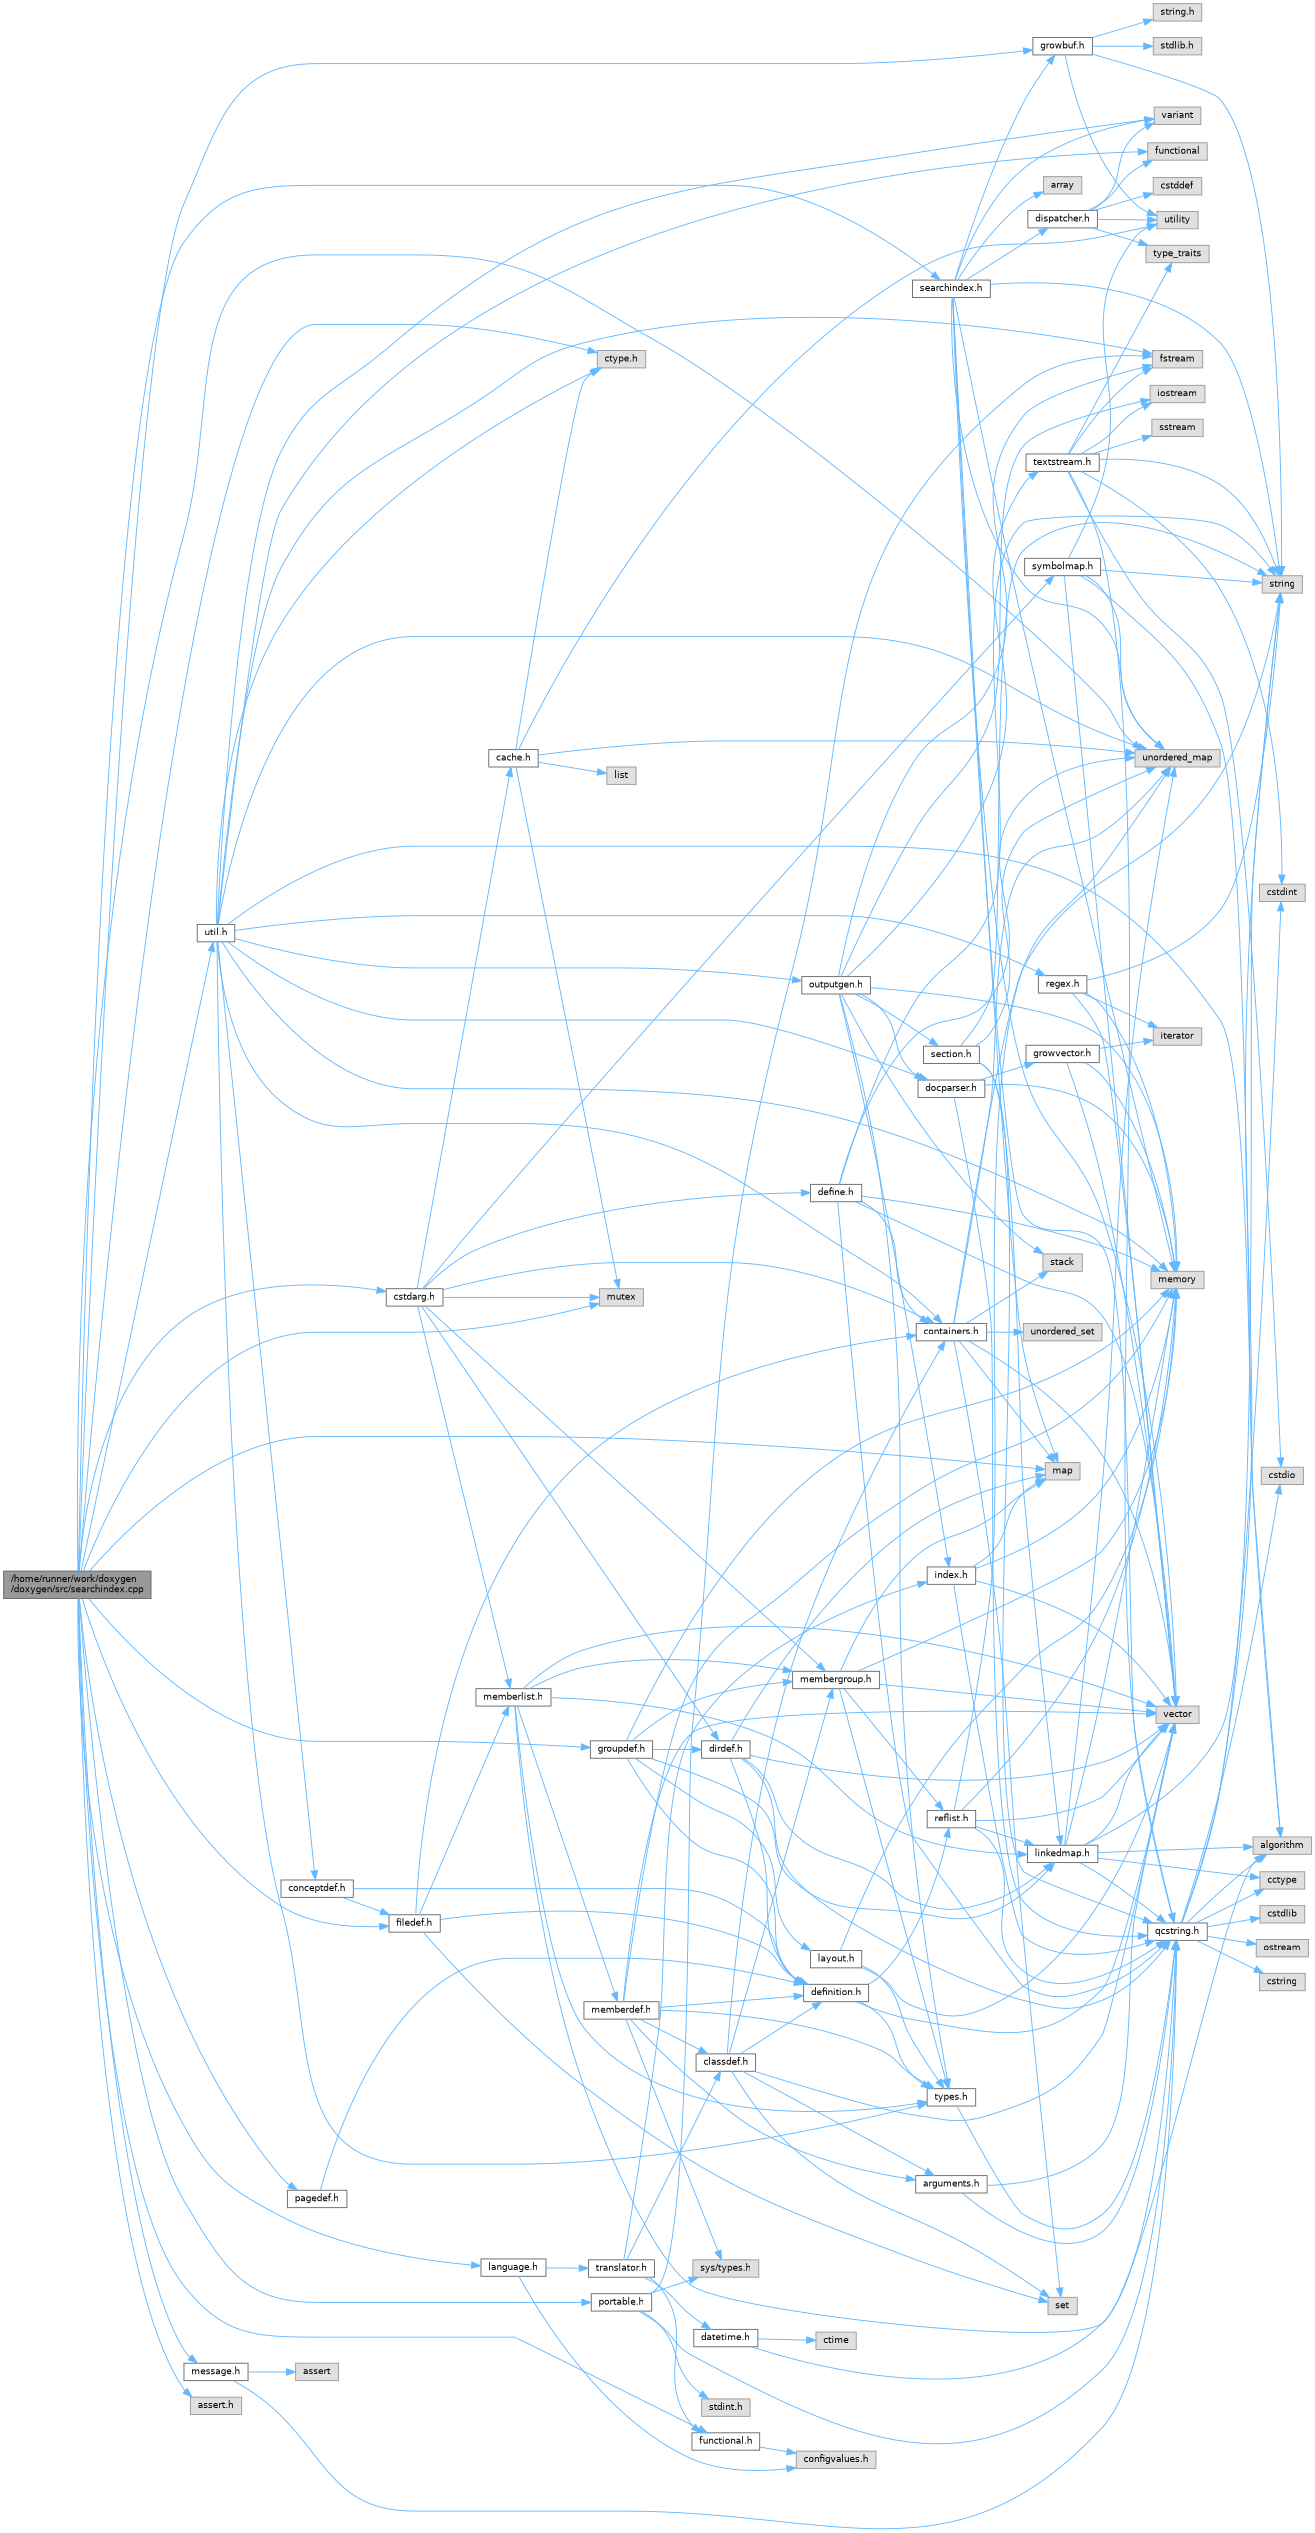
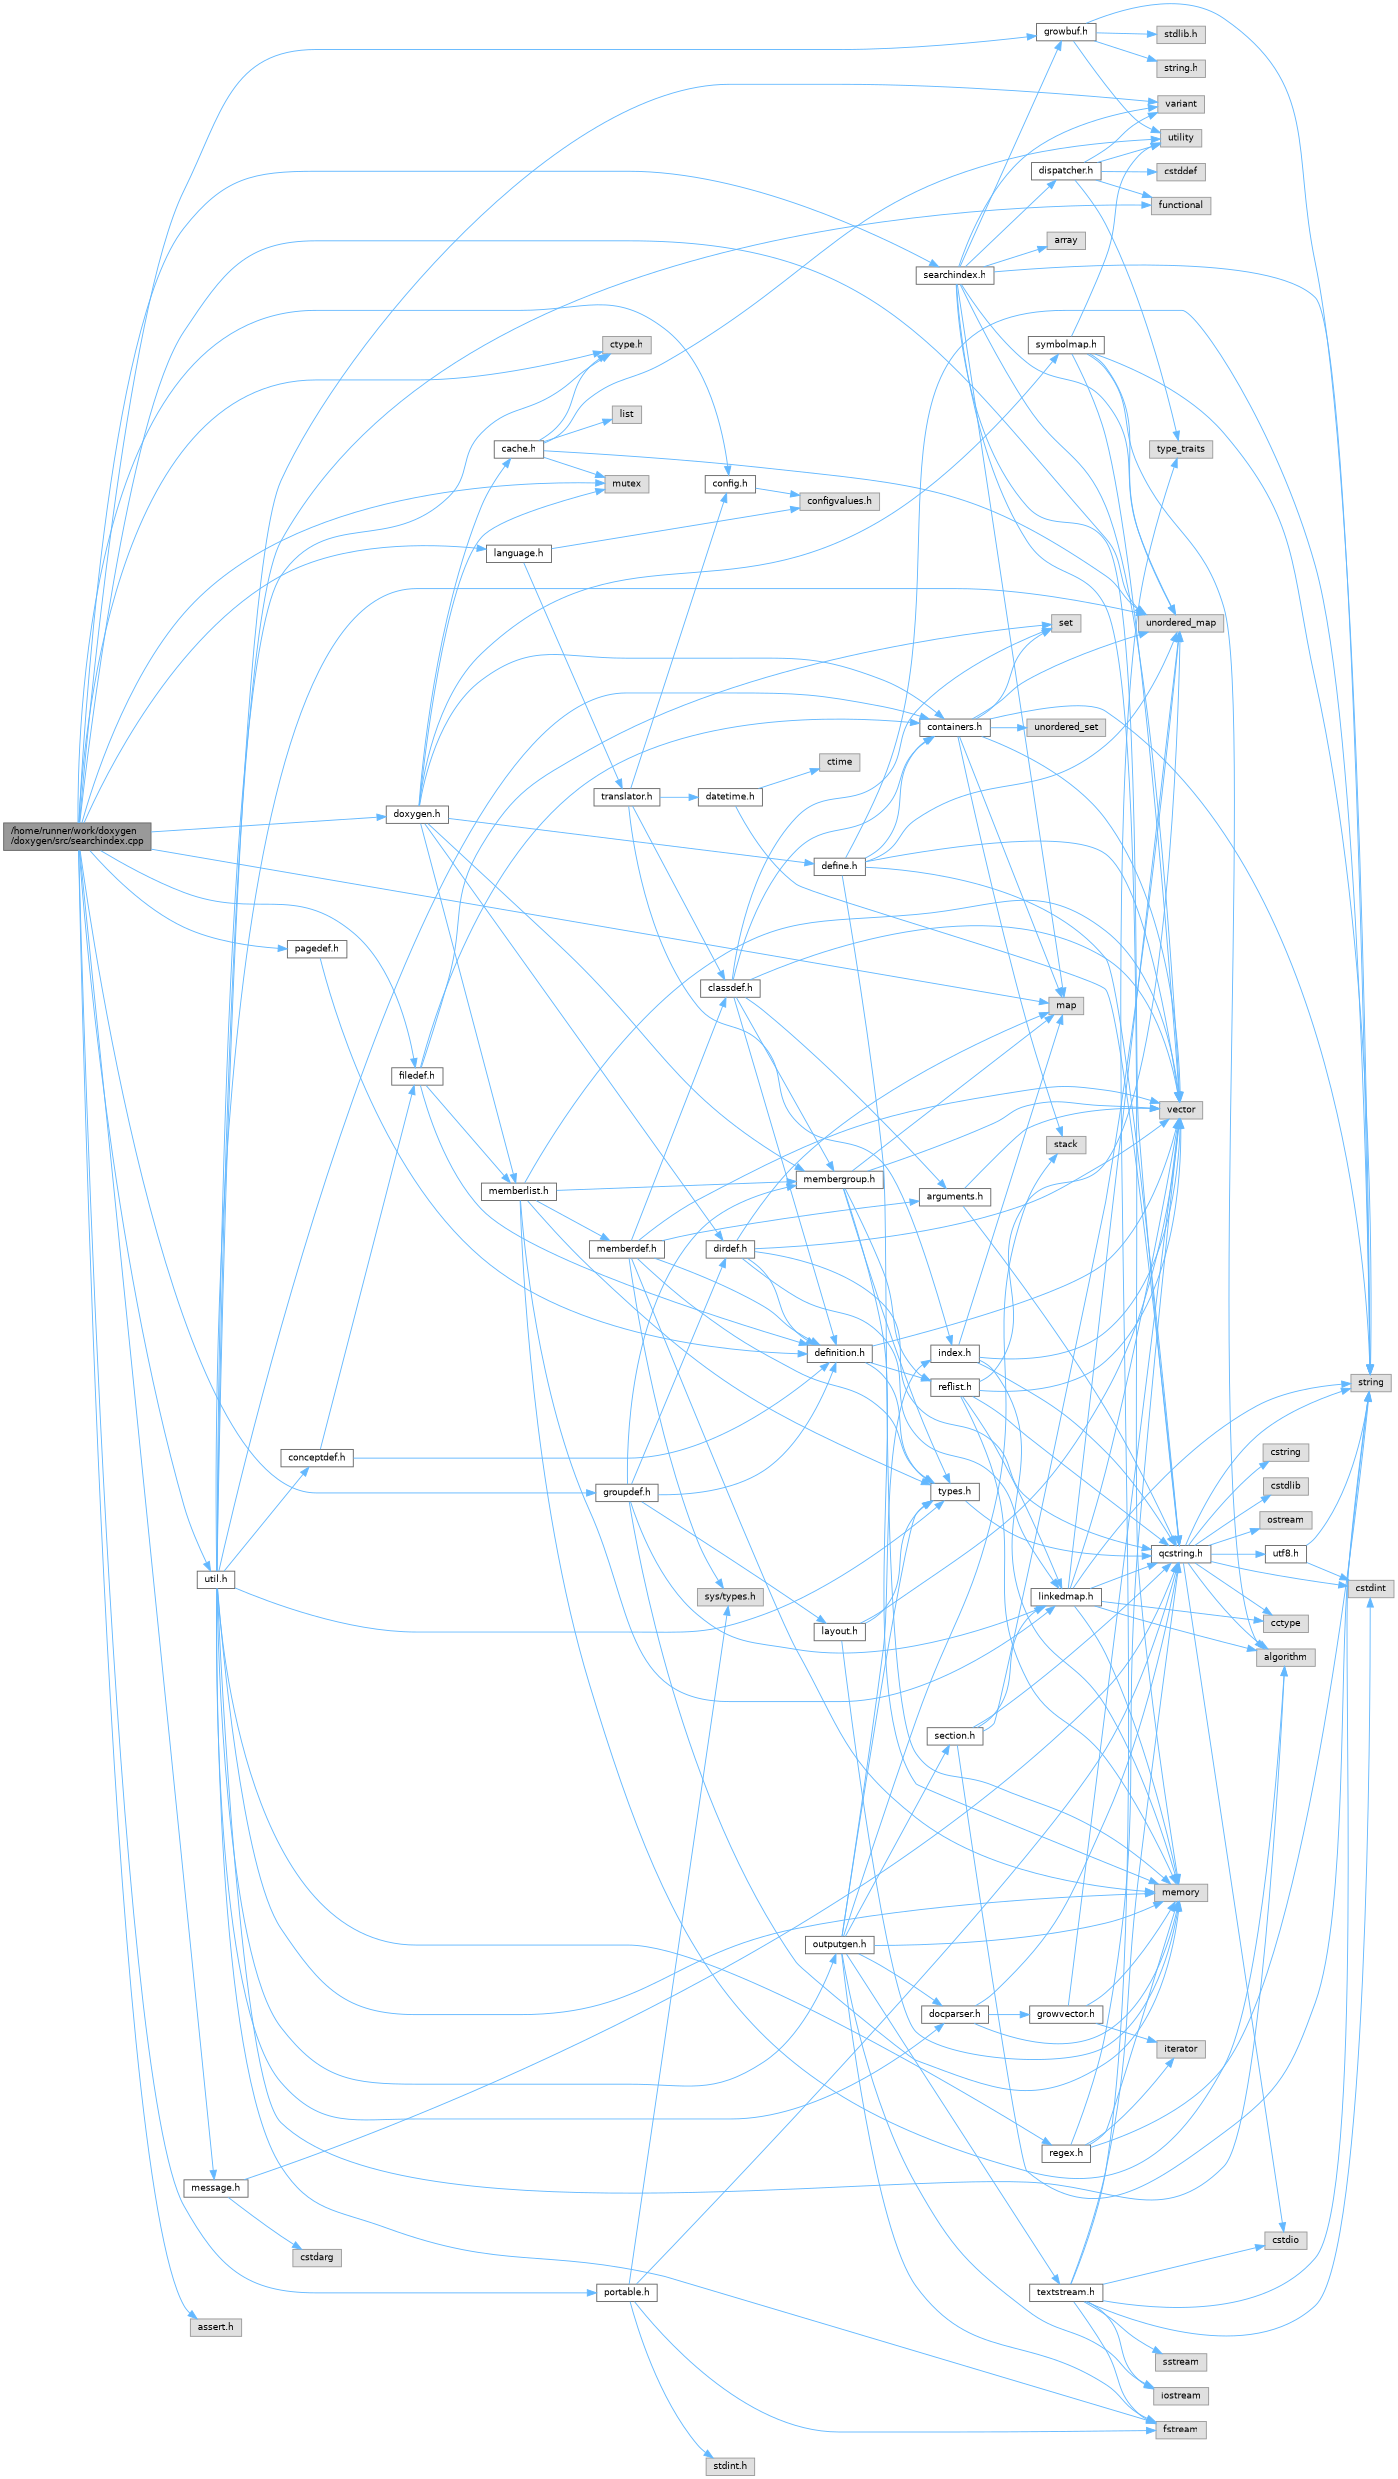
(415, 1297) -> (417, 815)
none -> (1286, 1554)
(317, 2372) -> (317, 2258)
(726, 2442) -> (730, 484)
